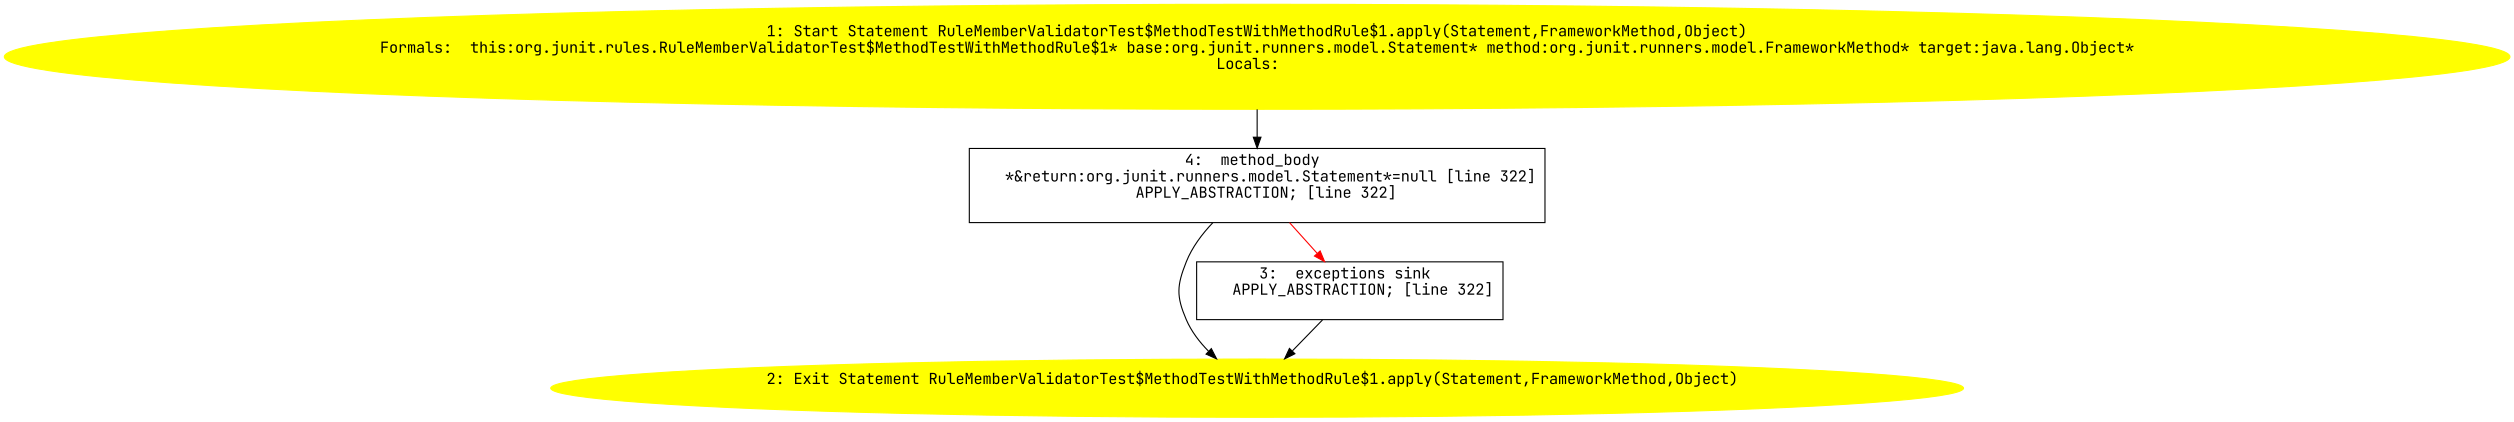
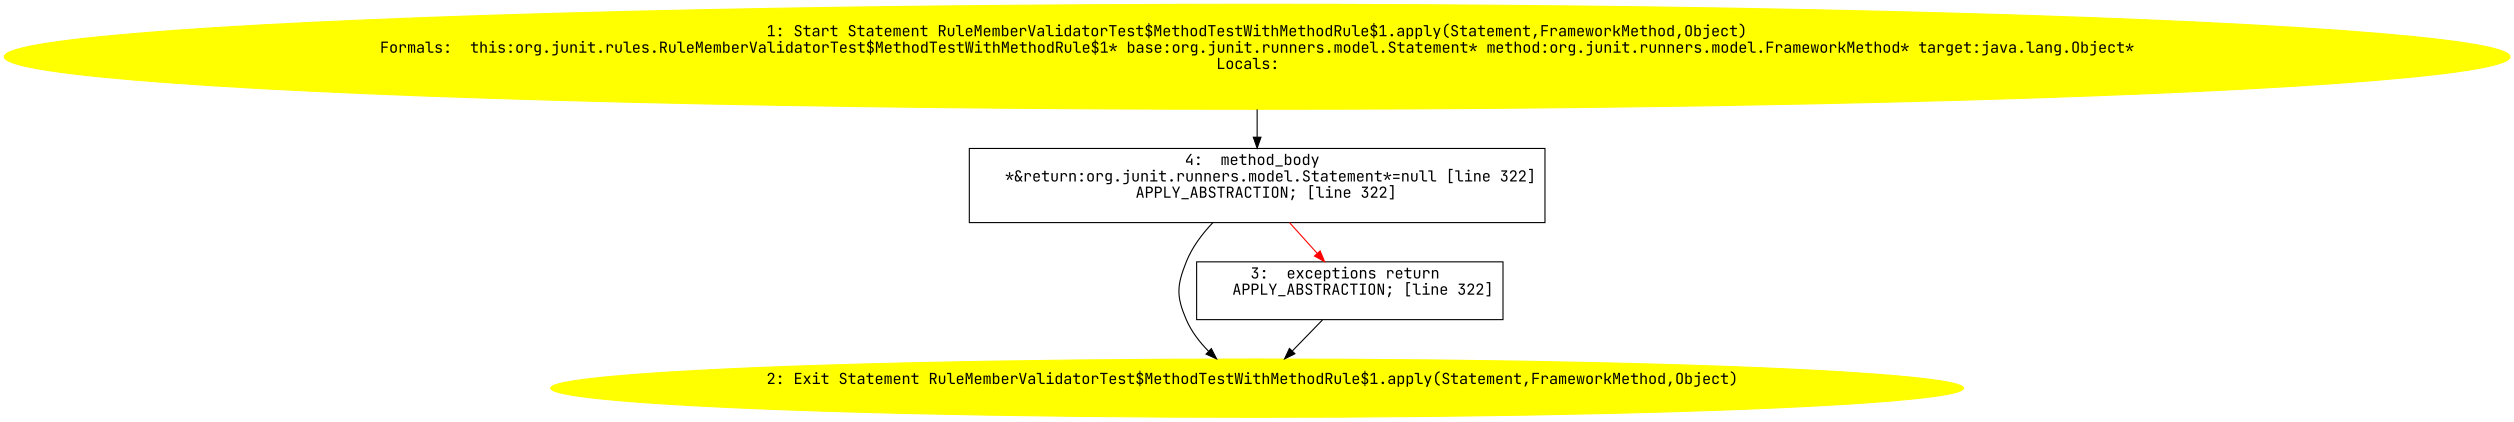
(1350, 291) -> (1350, 291)
